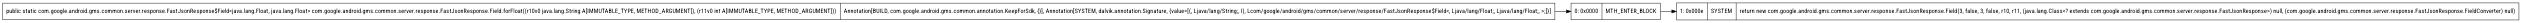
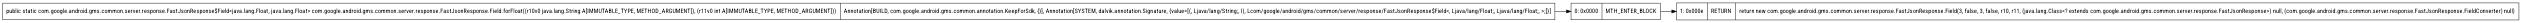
(1722, 11) -> (1721, 11)
